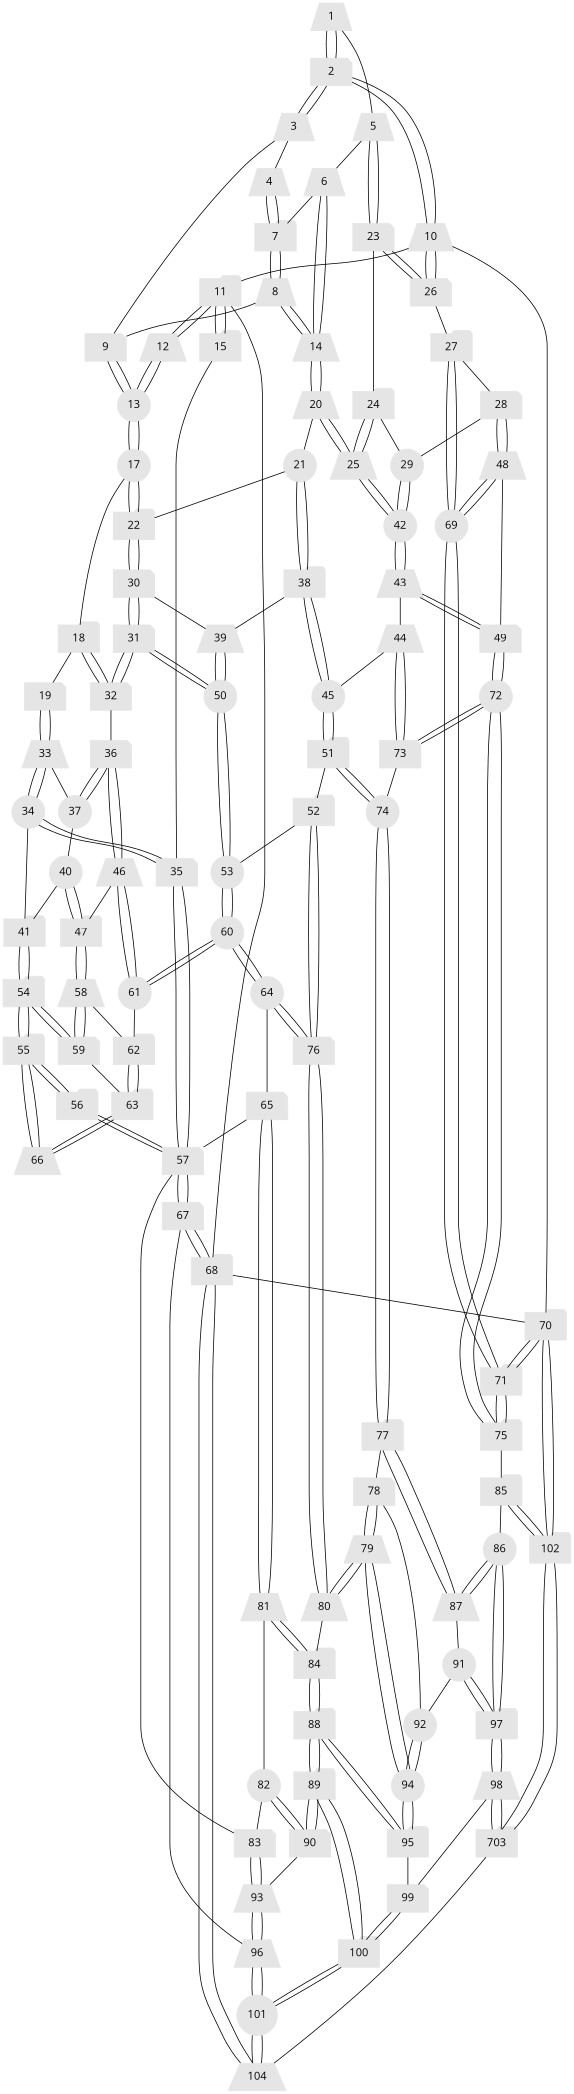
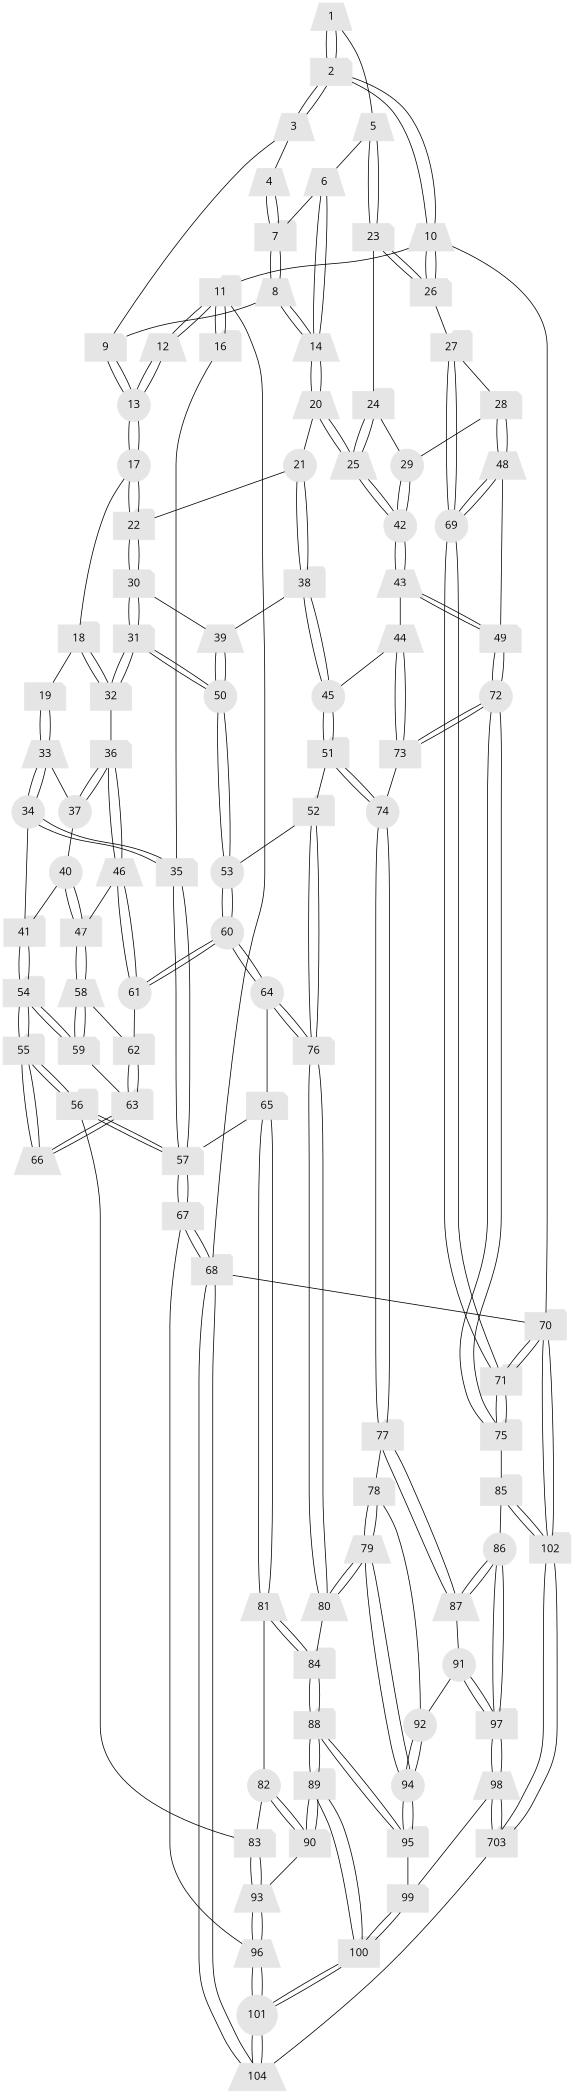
(220, 347) -> (220, 347)
(141, 1521) -> (100, 1515)
